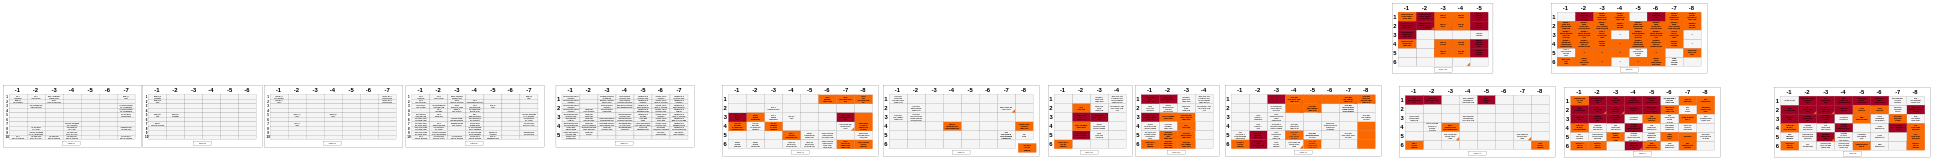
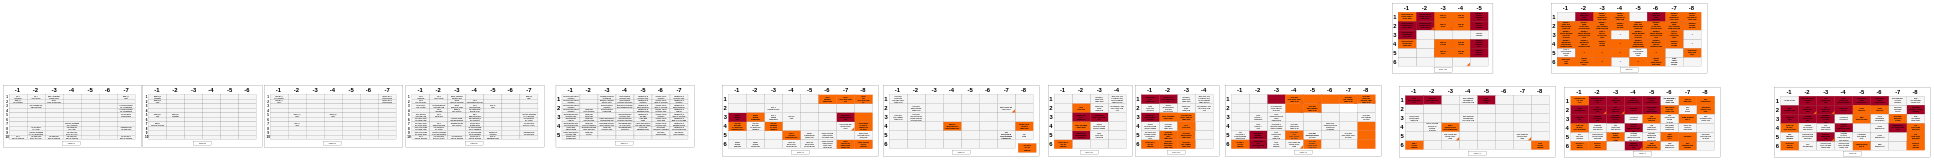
(1348, 108) -> none
